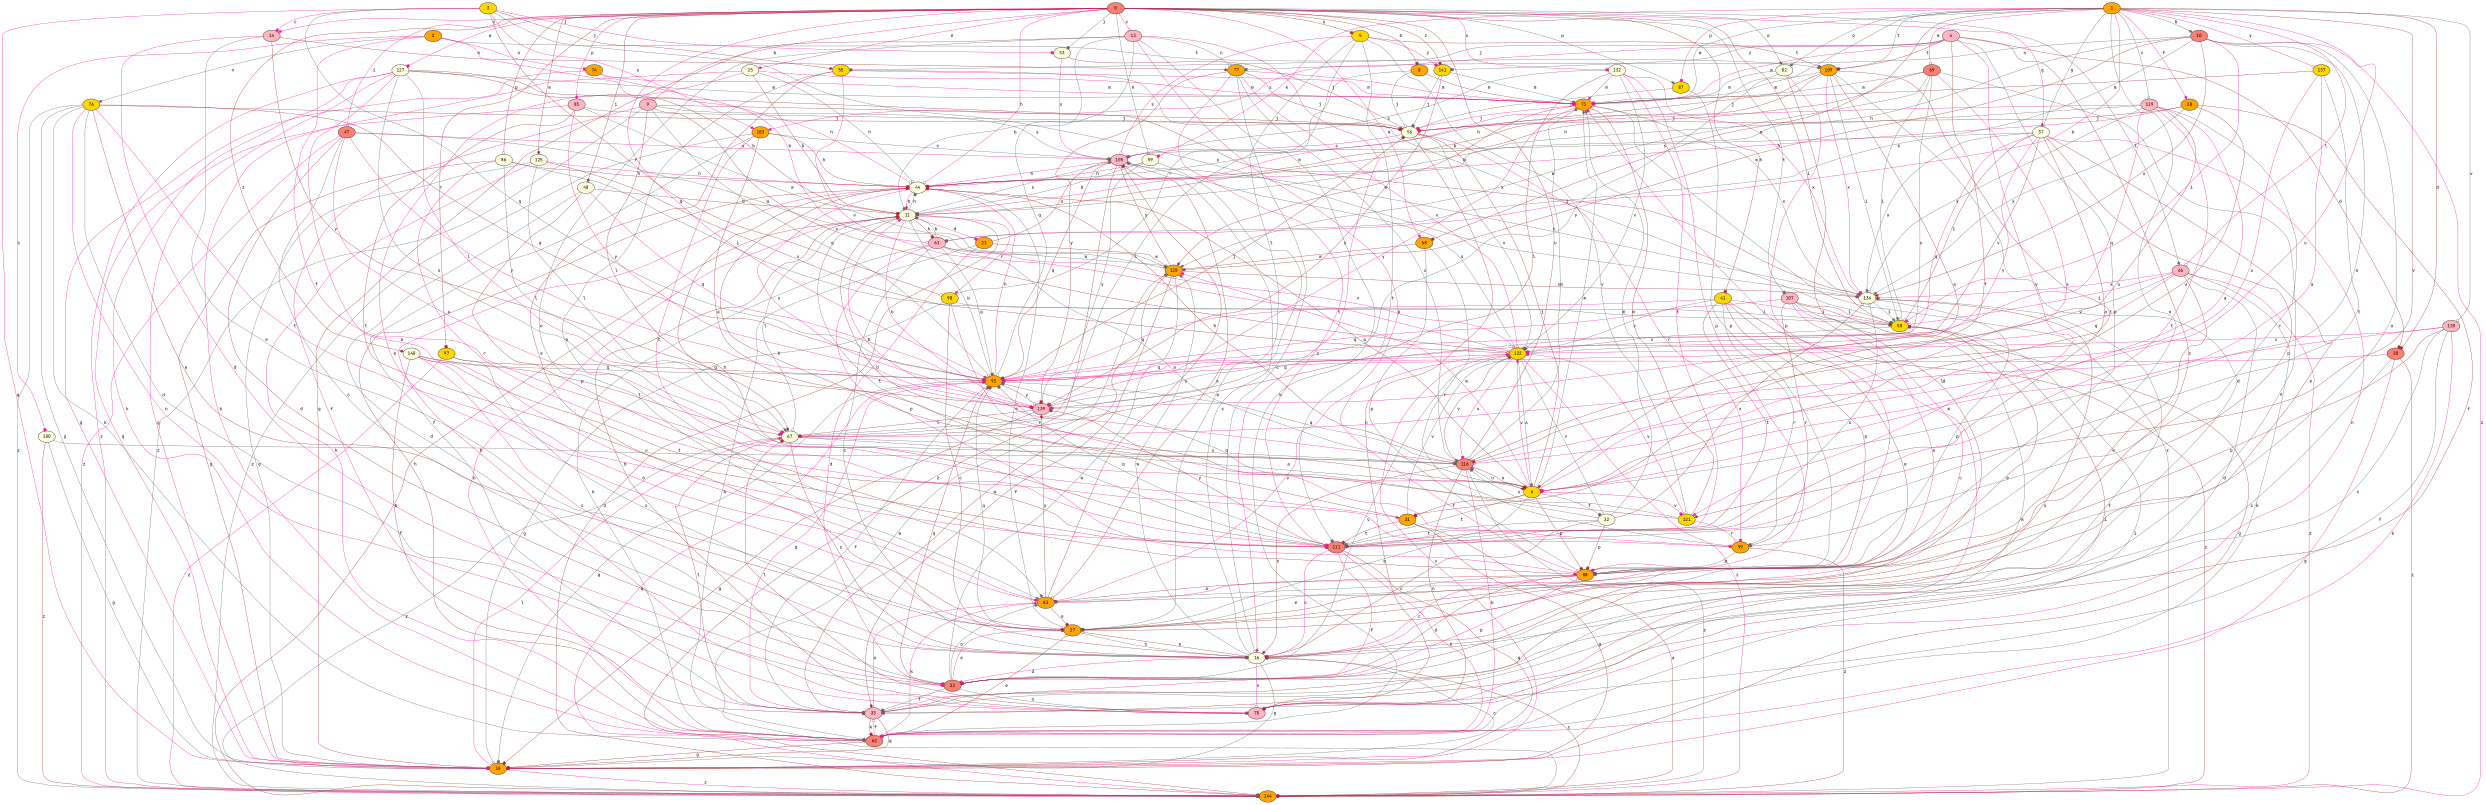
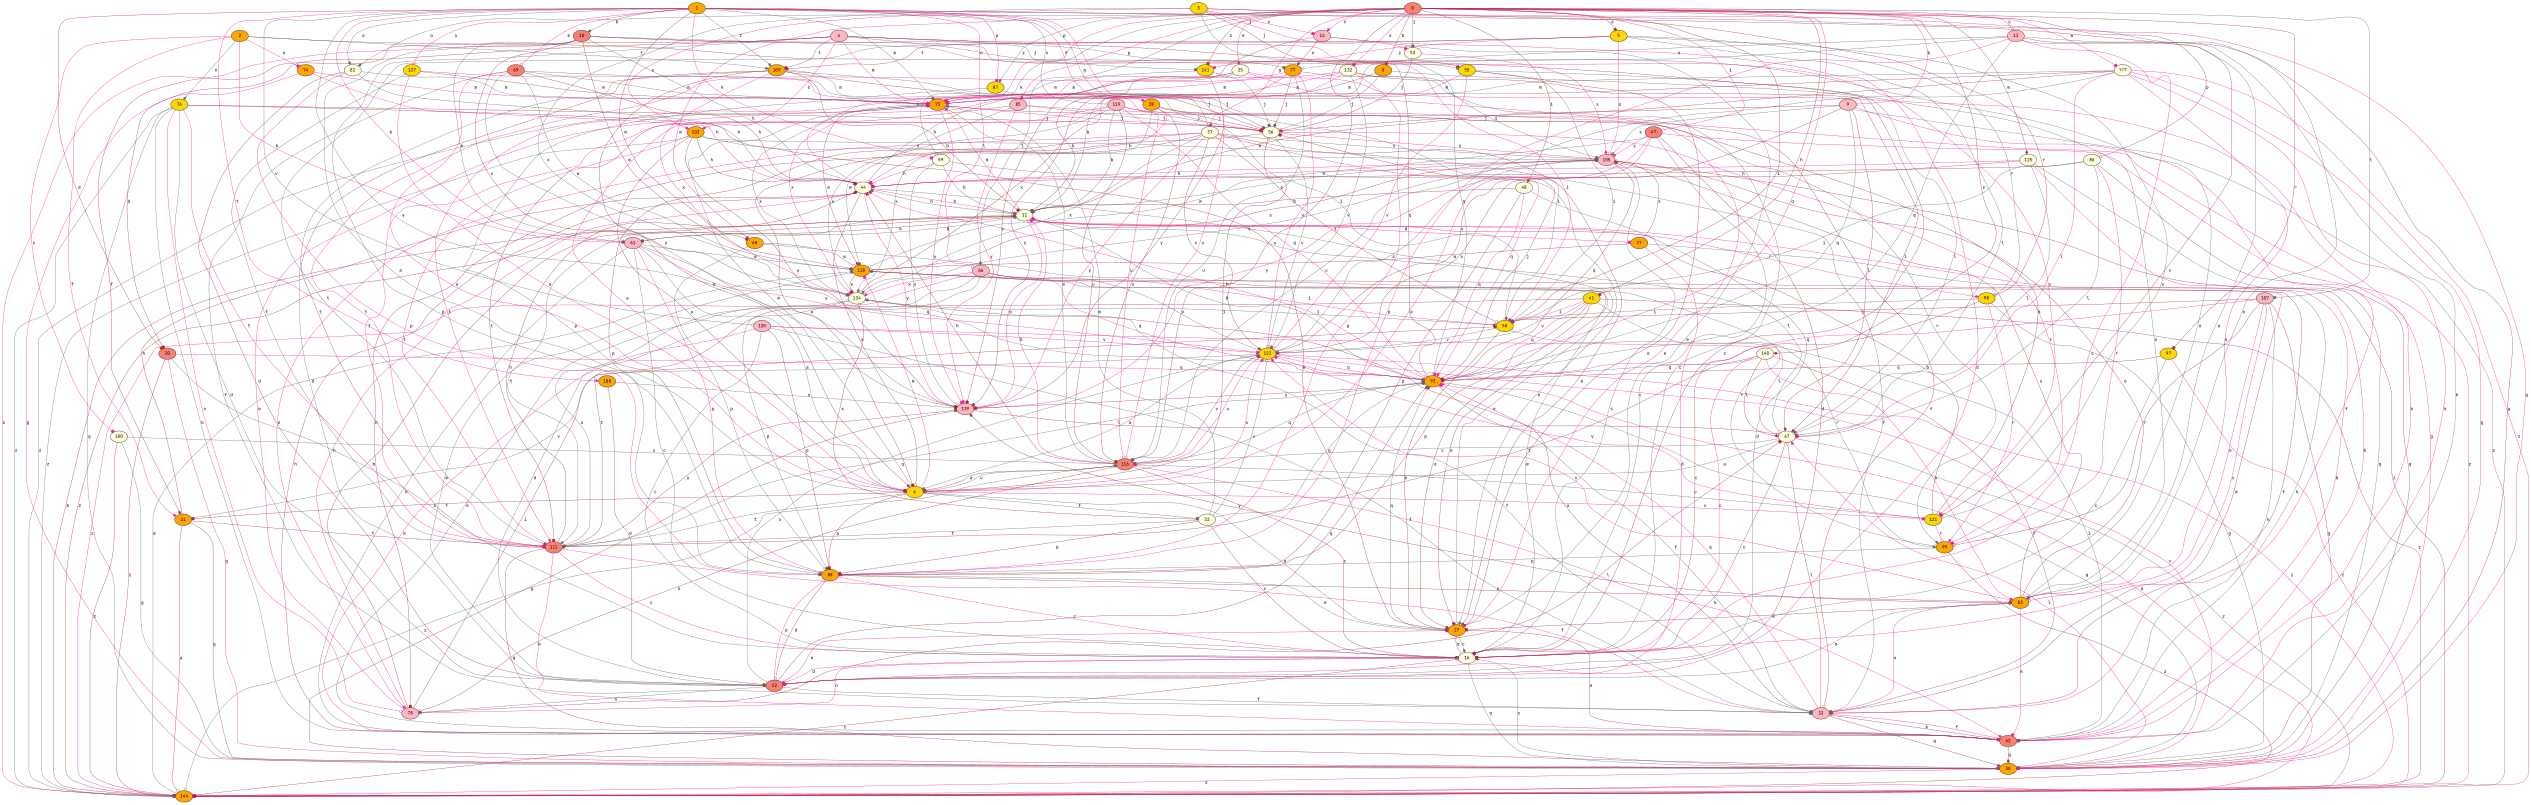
(554, 256) -> (952, 59)
none -> (791, 269)
none -> (607, 381)
